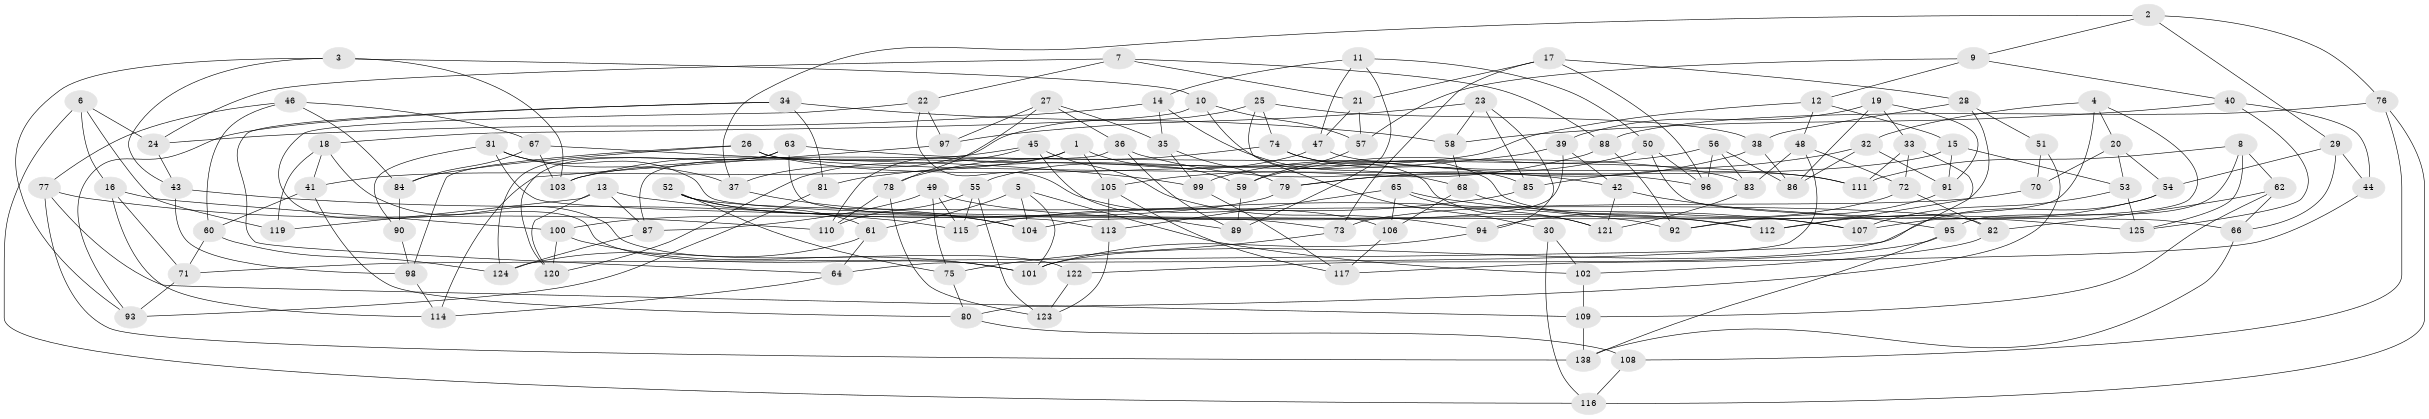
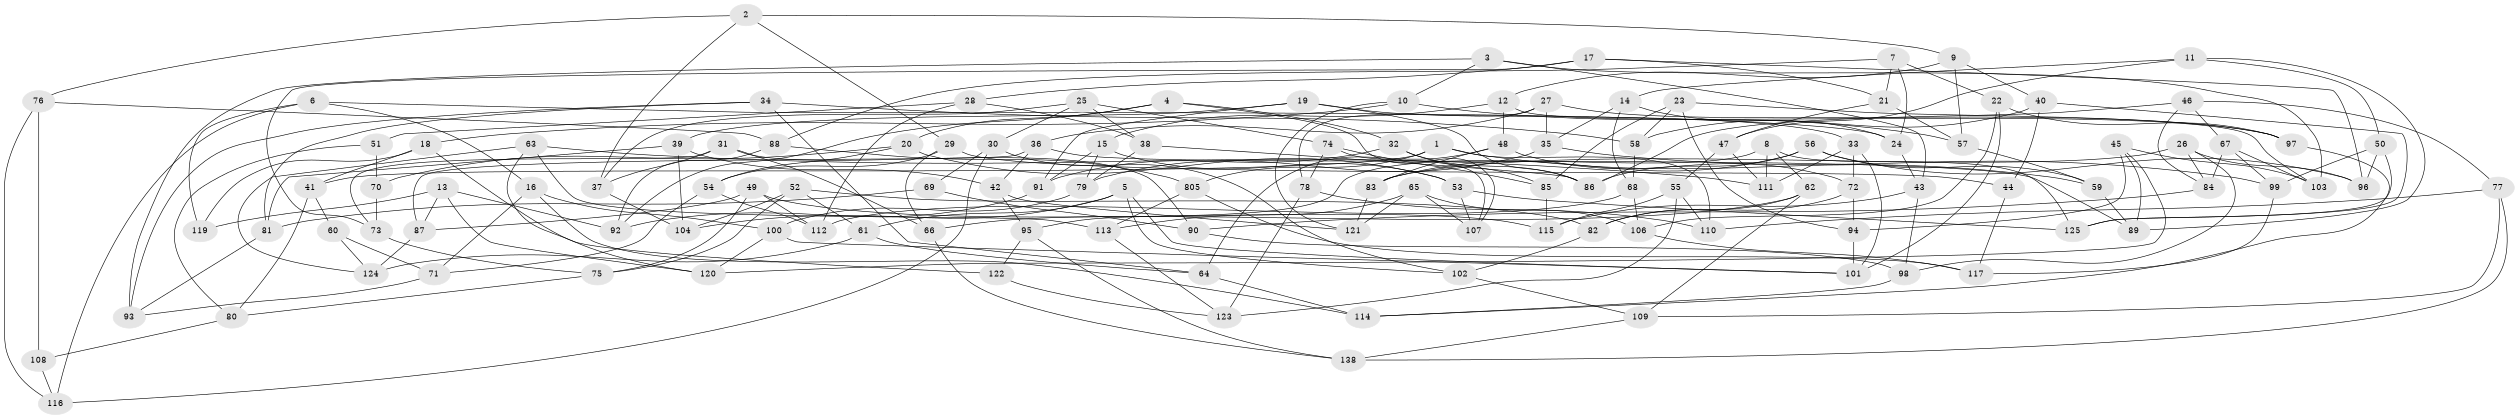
(216, 147) -> (1736, 127)
none -> (930, 188)
(1109, 188) -> (1193, 188)
